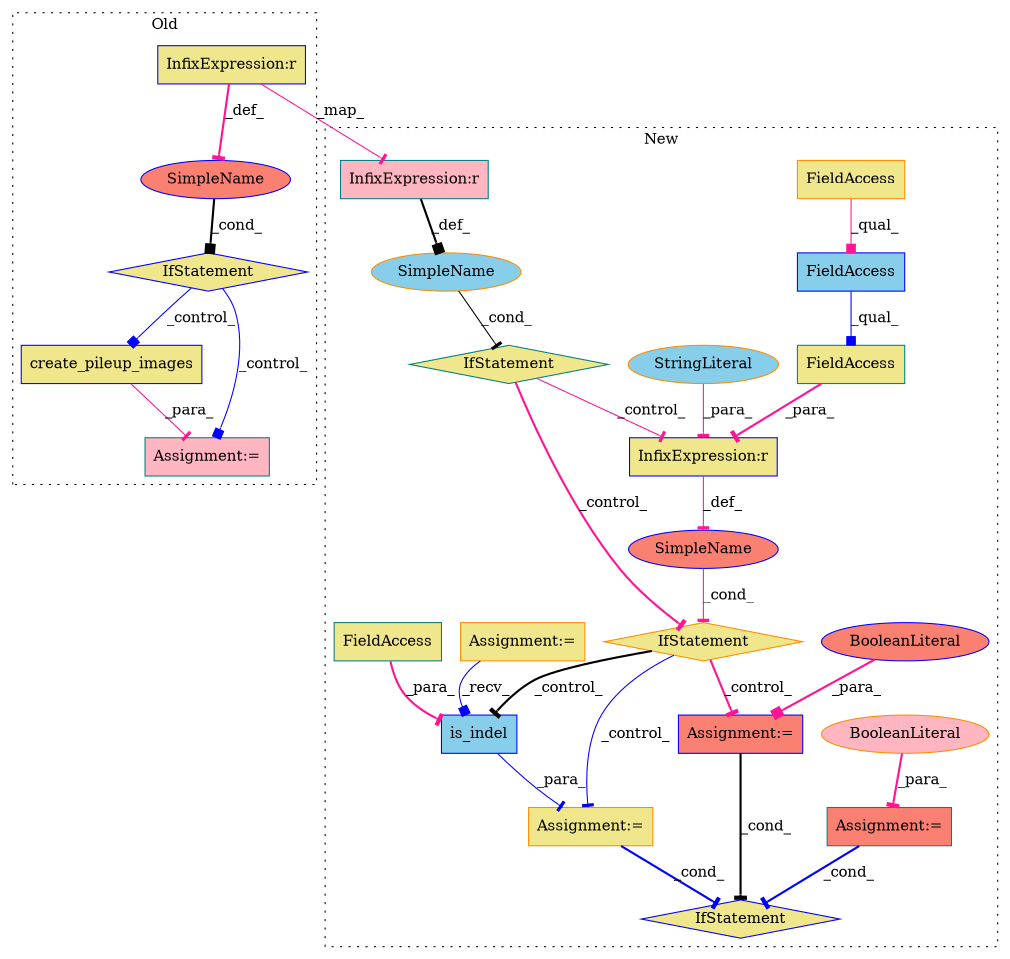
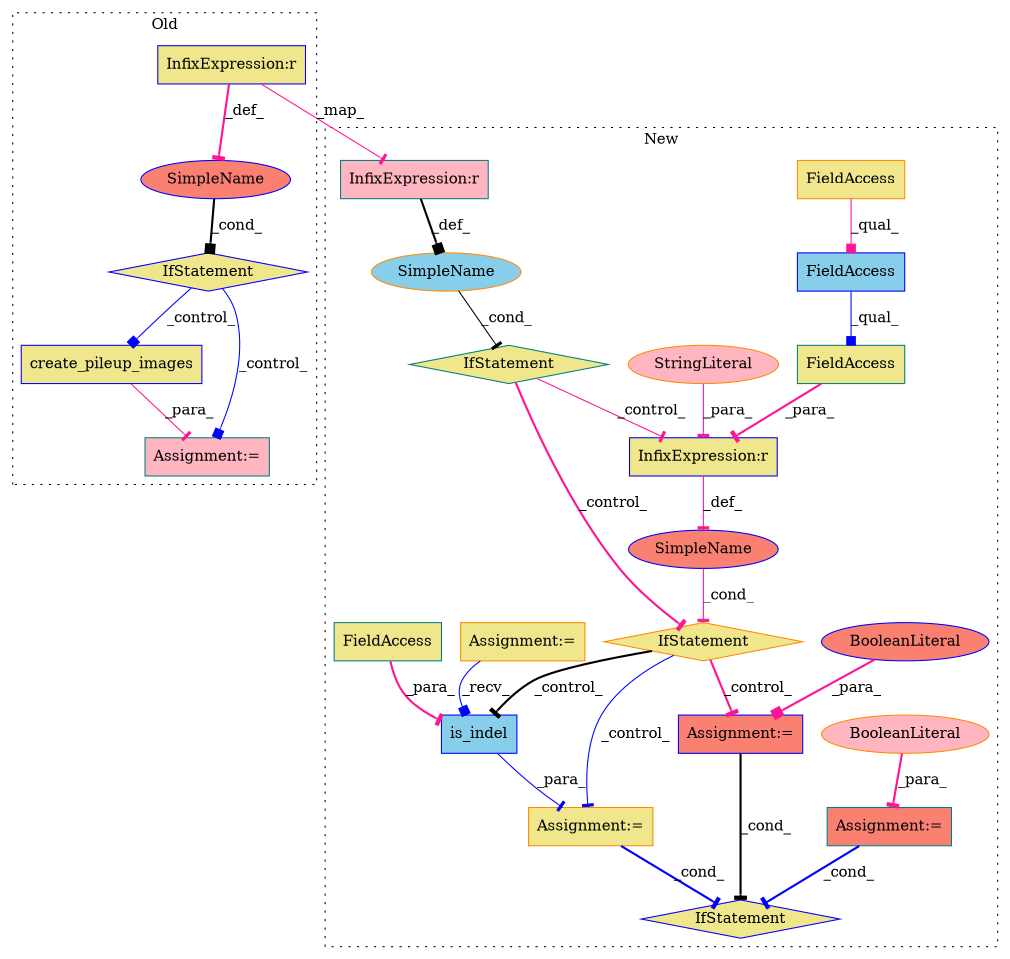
(703, 364) -> (703, 364)
